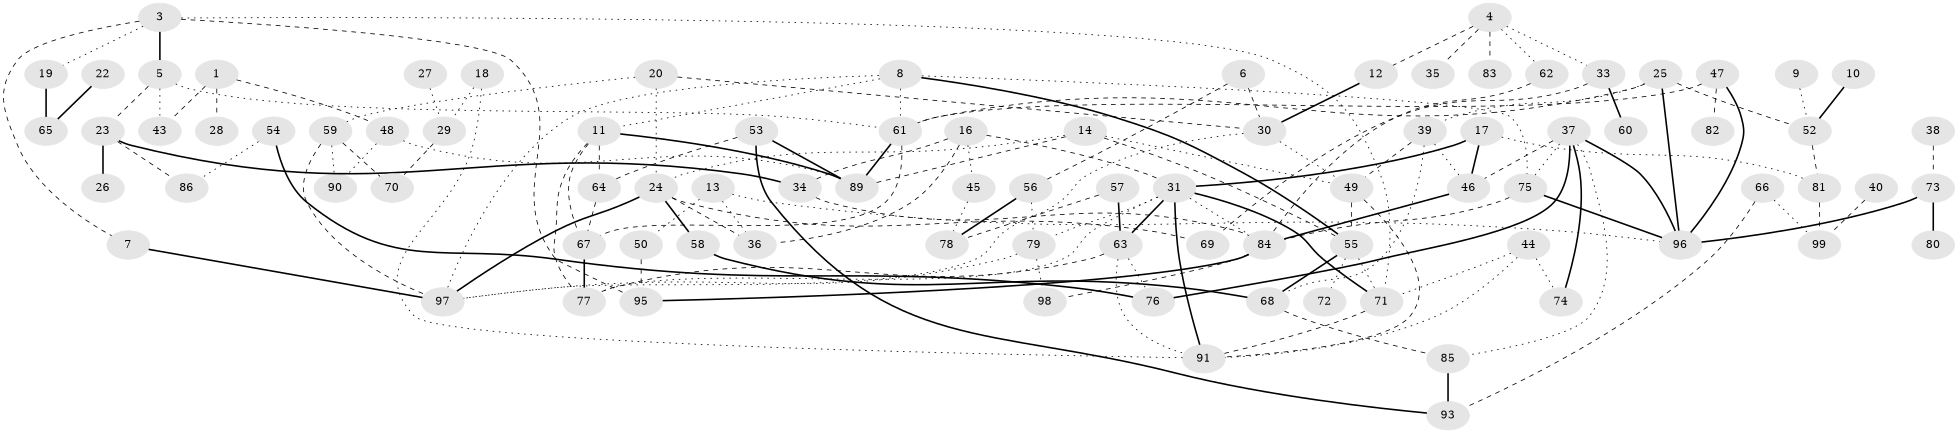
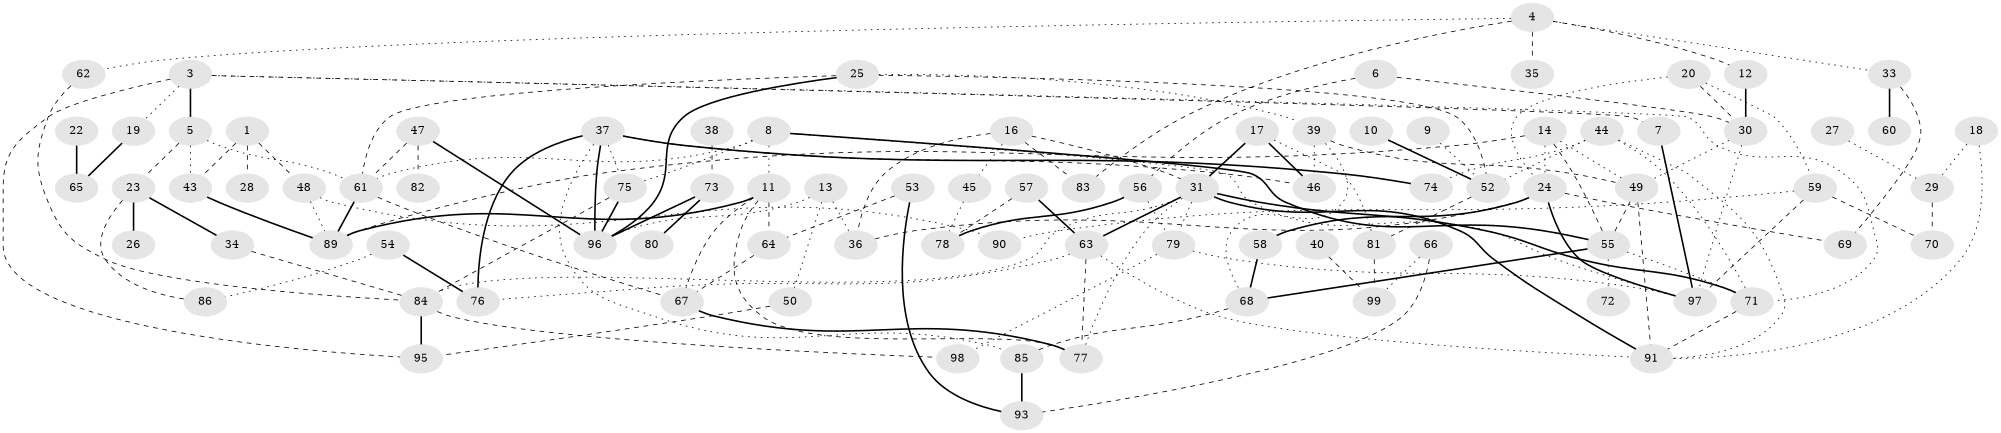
(807, 160) -> (260, 218)
(869, 161) -> (1058, 167)
none -> (1539, 163)
(1367, 217) -> none
